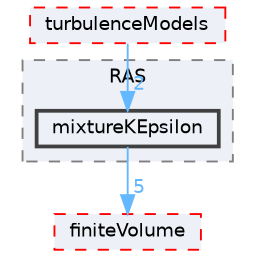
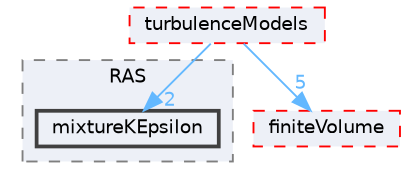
(128, 173) -> (270, 70)
